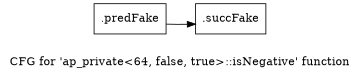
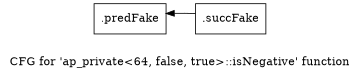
(177, 24) -> (185, 13)
